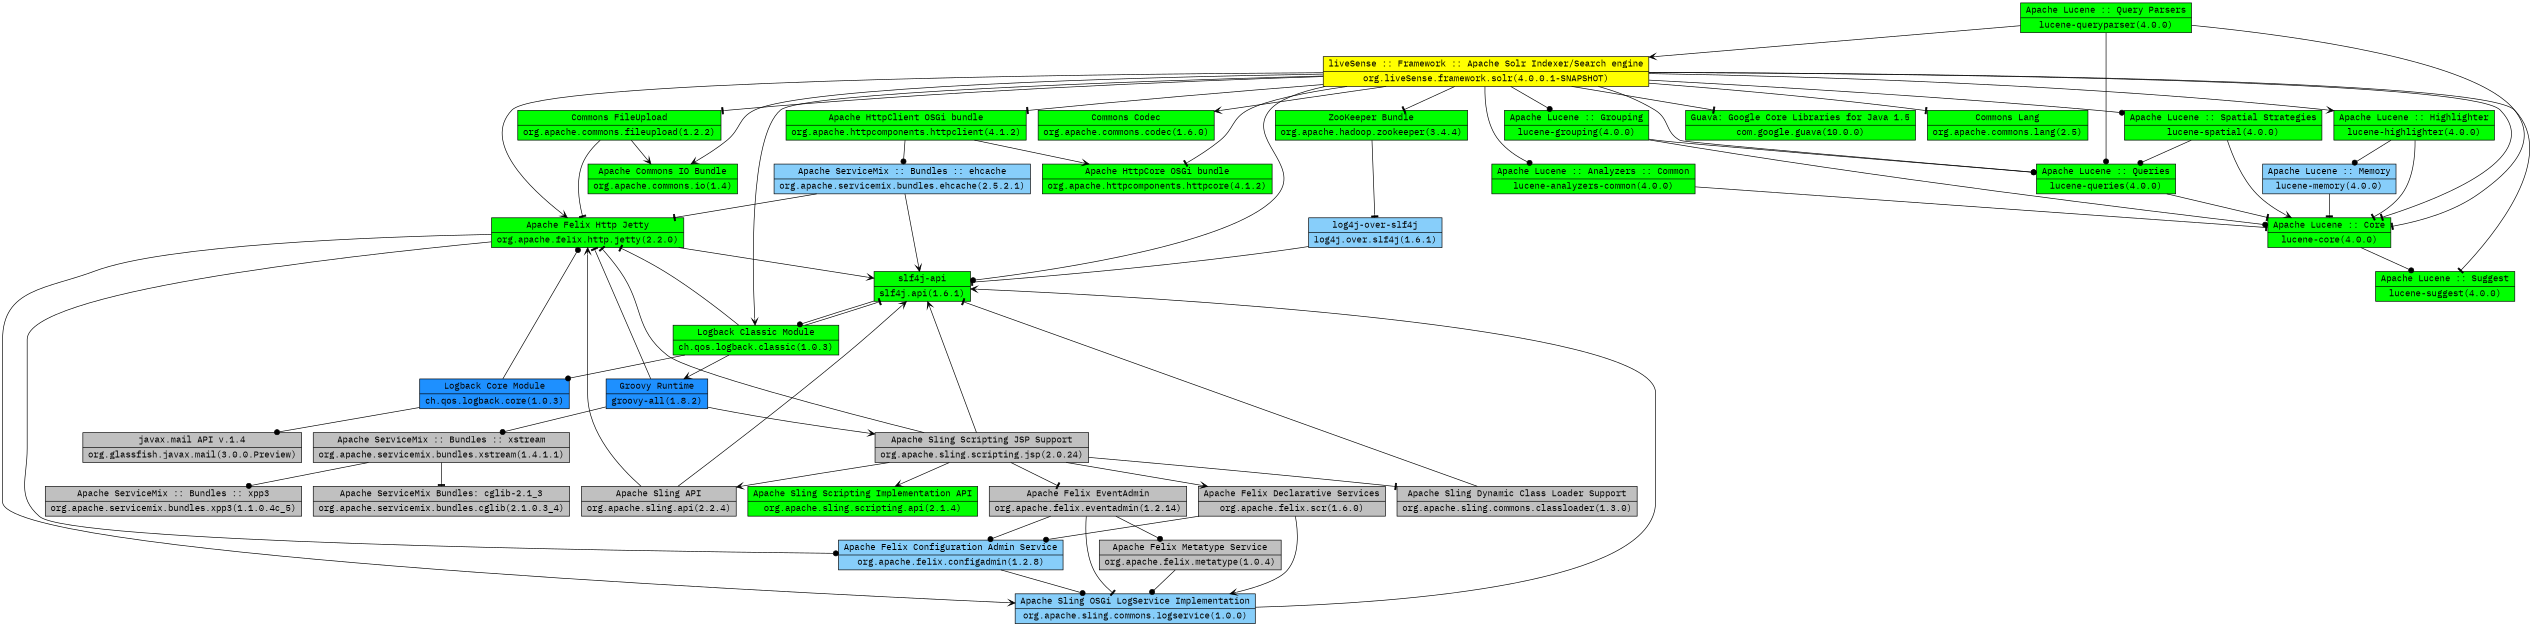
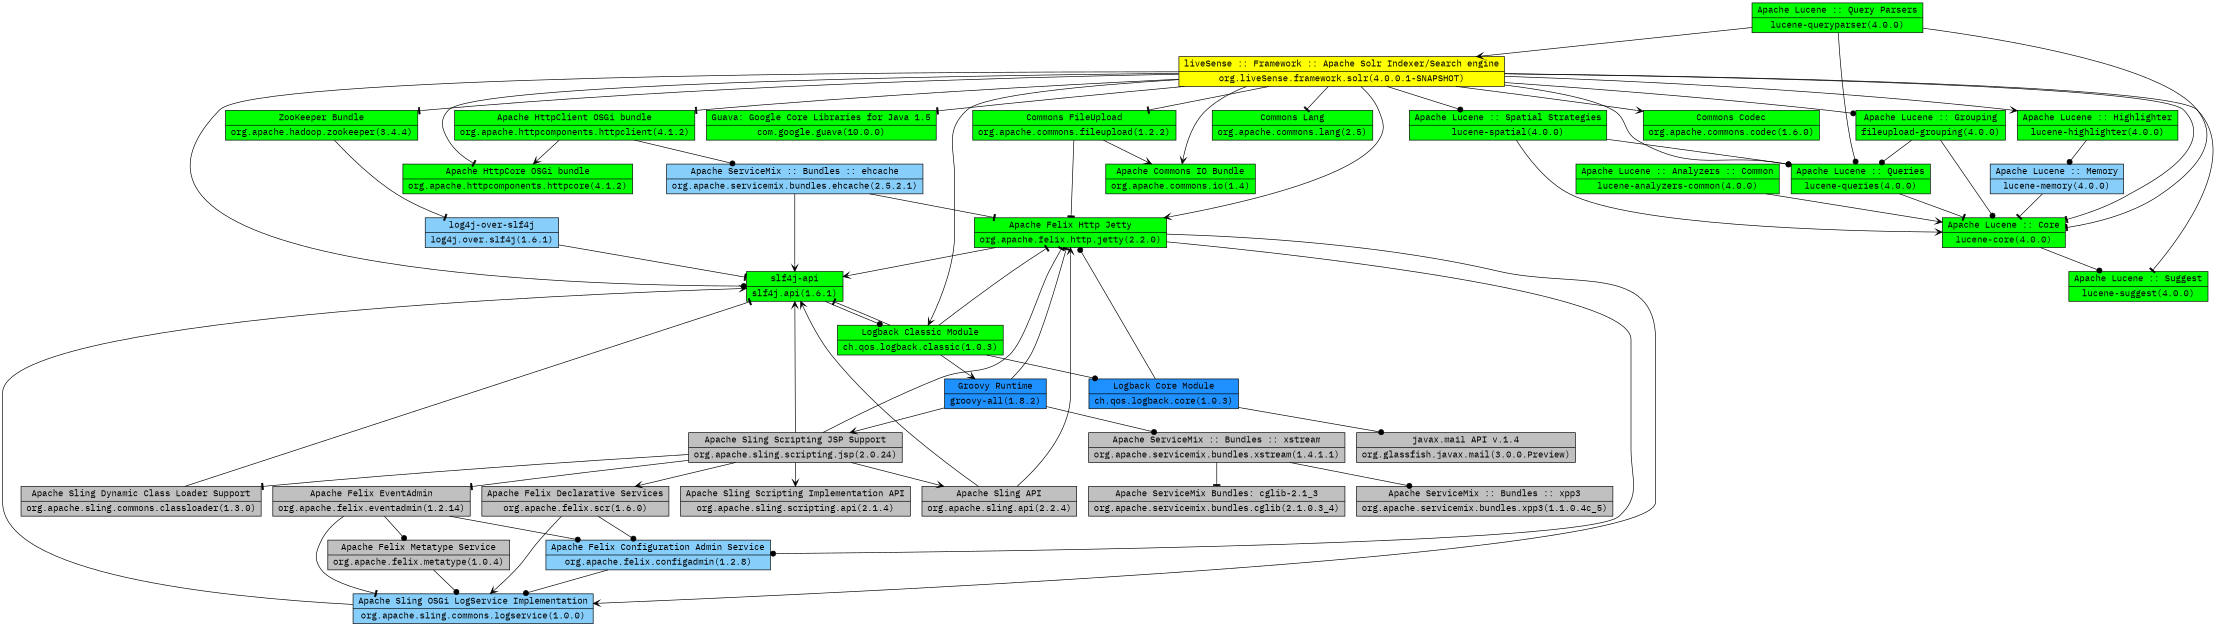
(1493, 131) -> none
(1577, 132) -> (1931, 132)
(2407, 185) -> none
(1980, 207) -> (1851, 207)
(863, 501) -> (795, 501)
